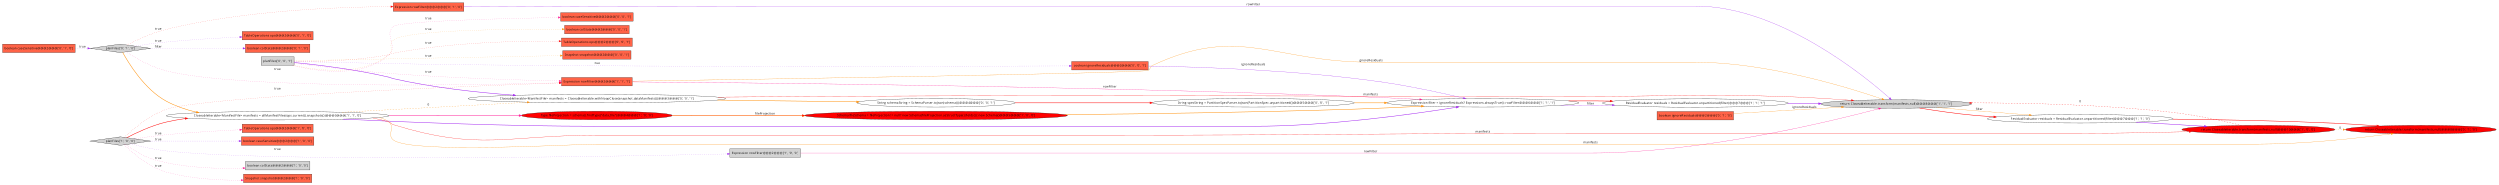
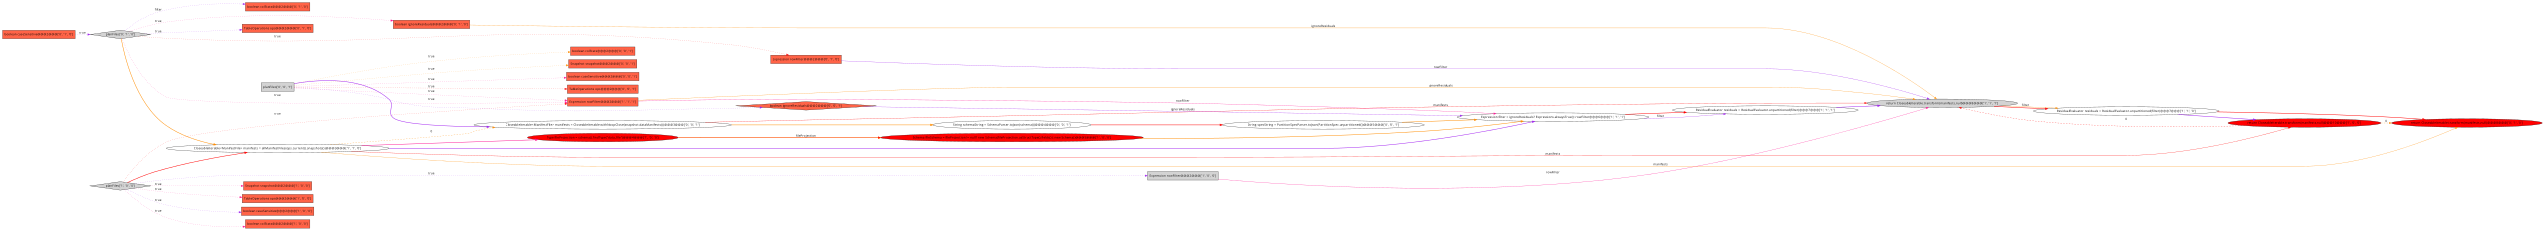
none -> (259, 16)
(1110, 66) -> (806, 106)
(278, 166) -> (278, 224)
